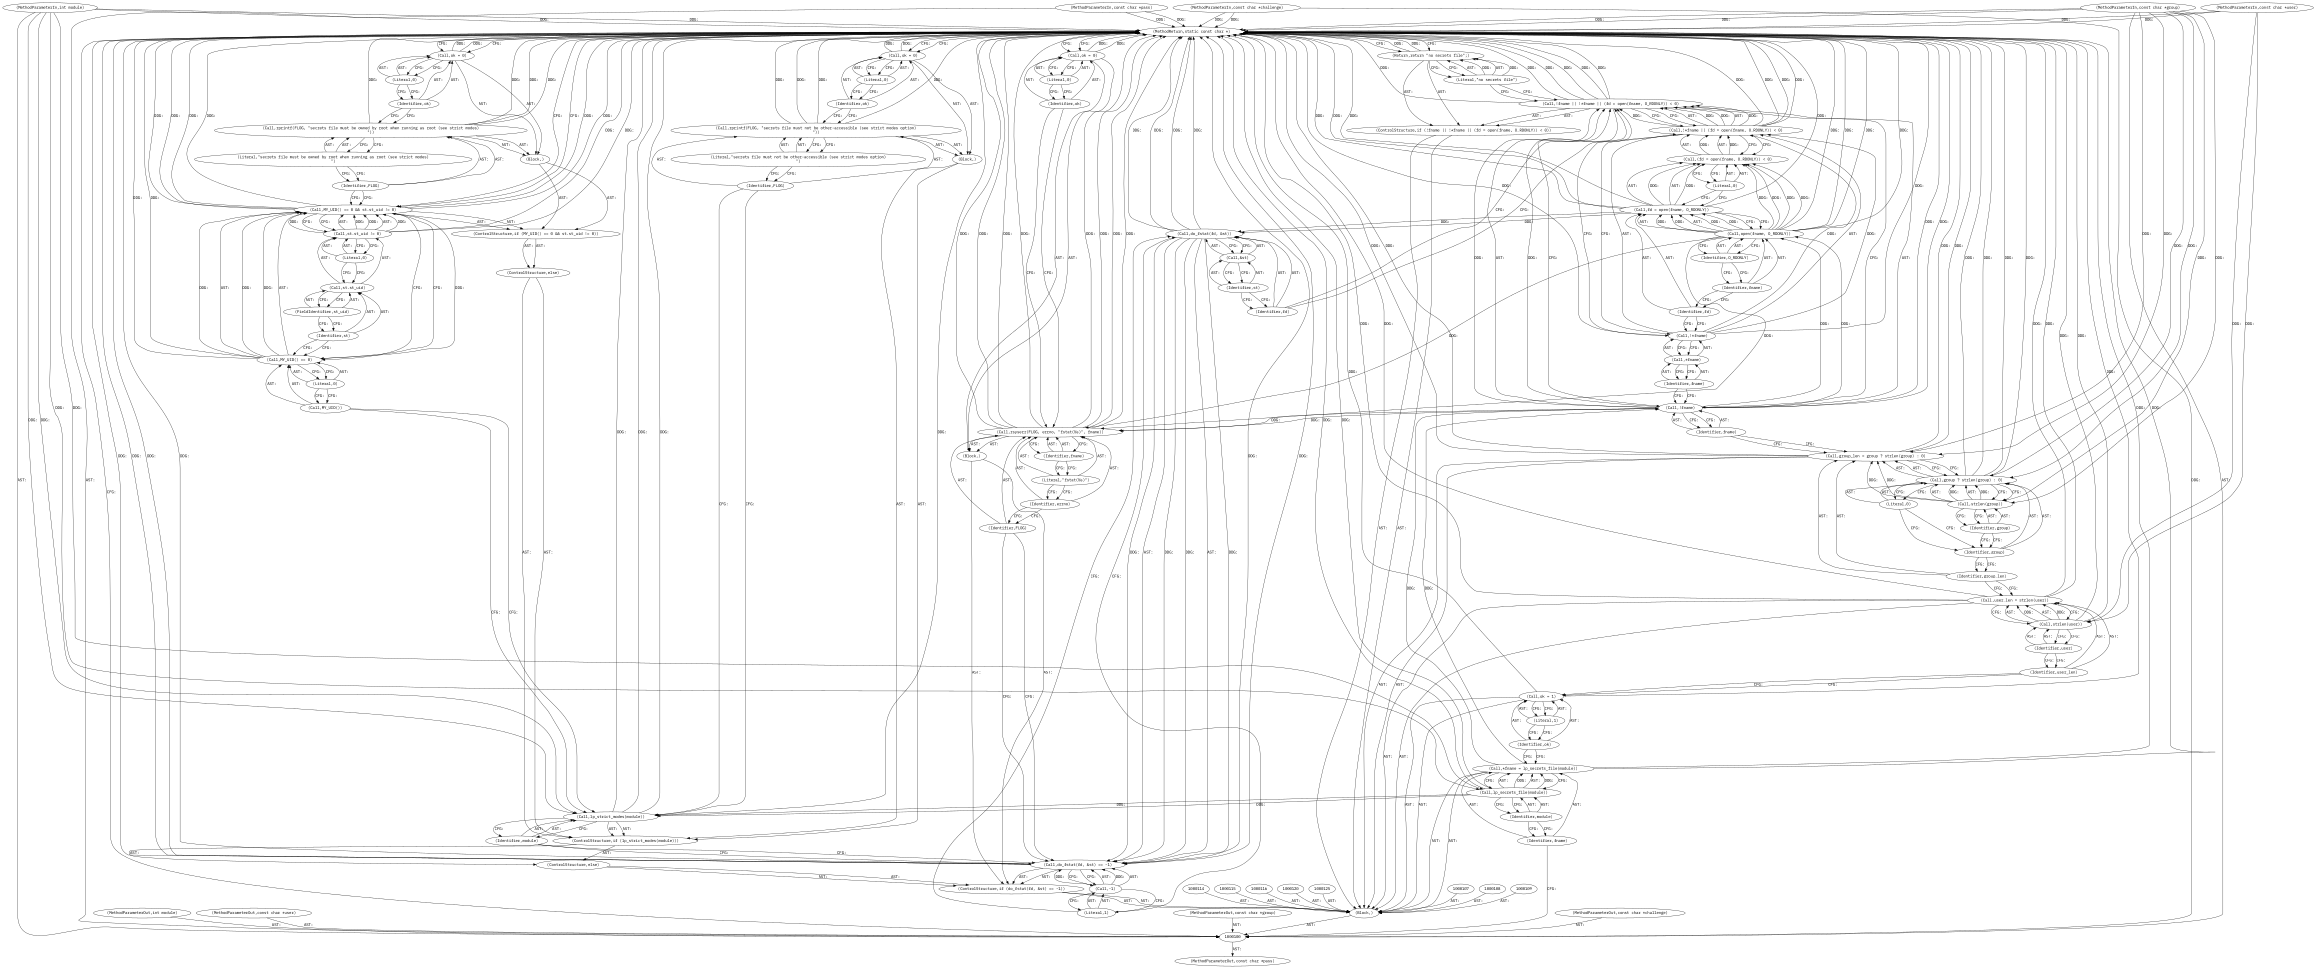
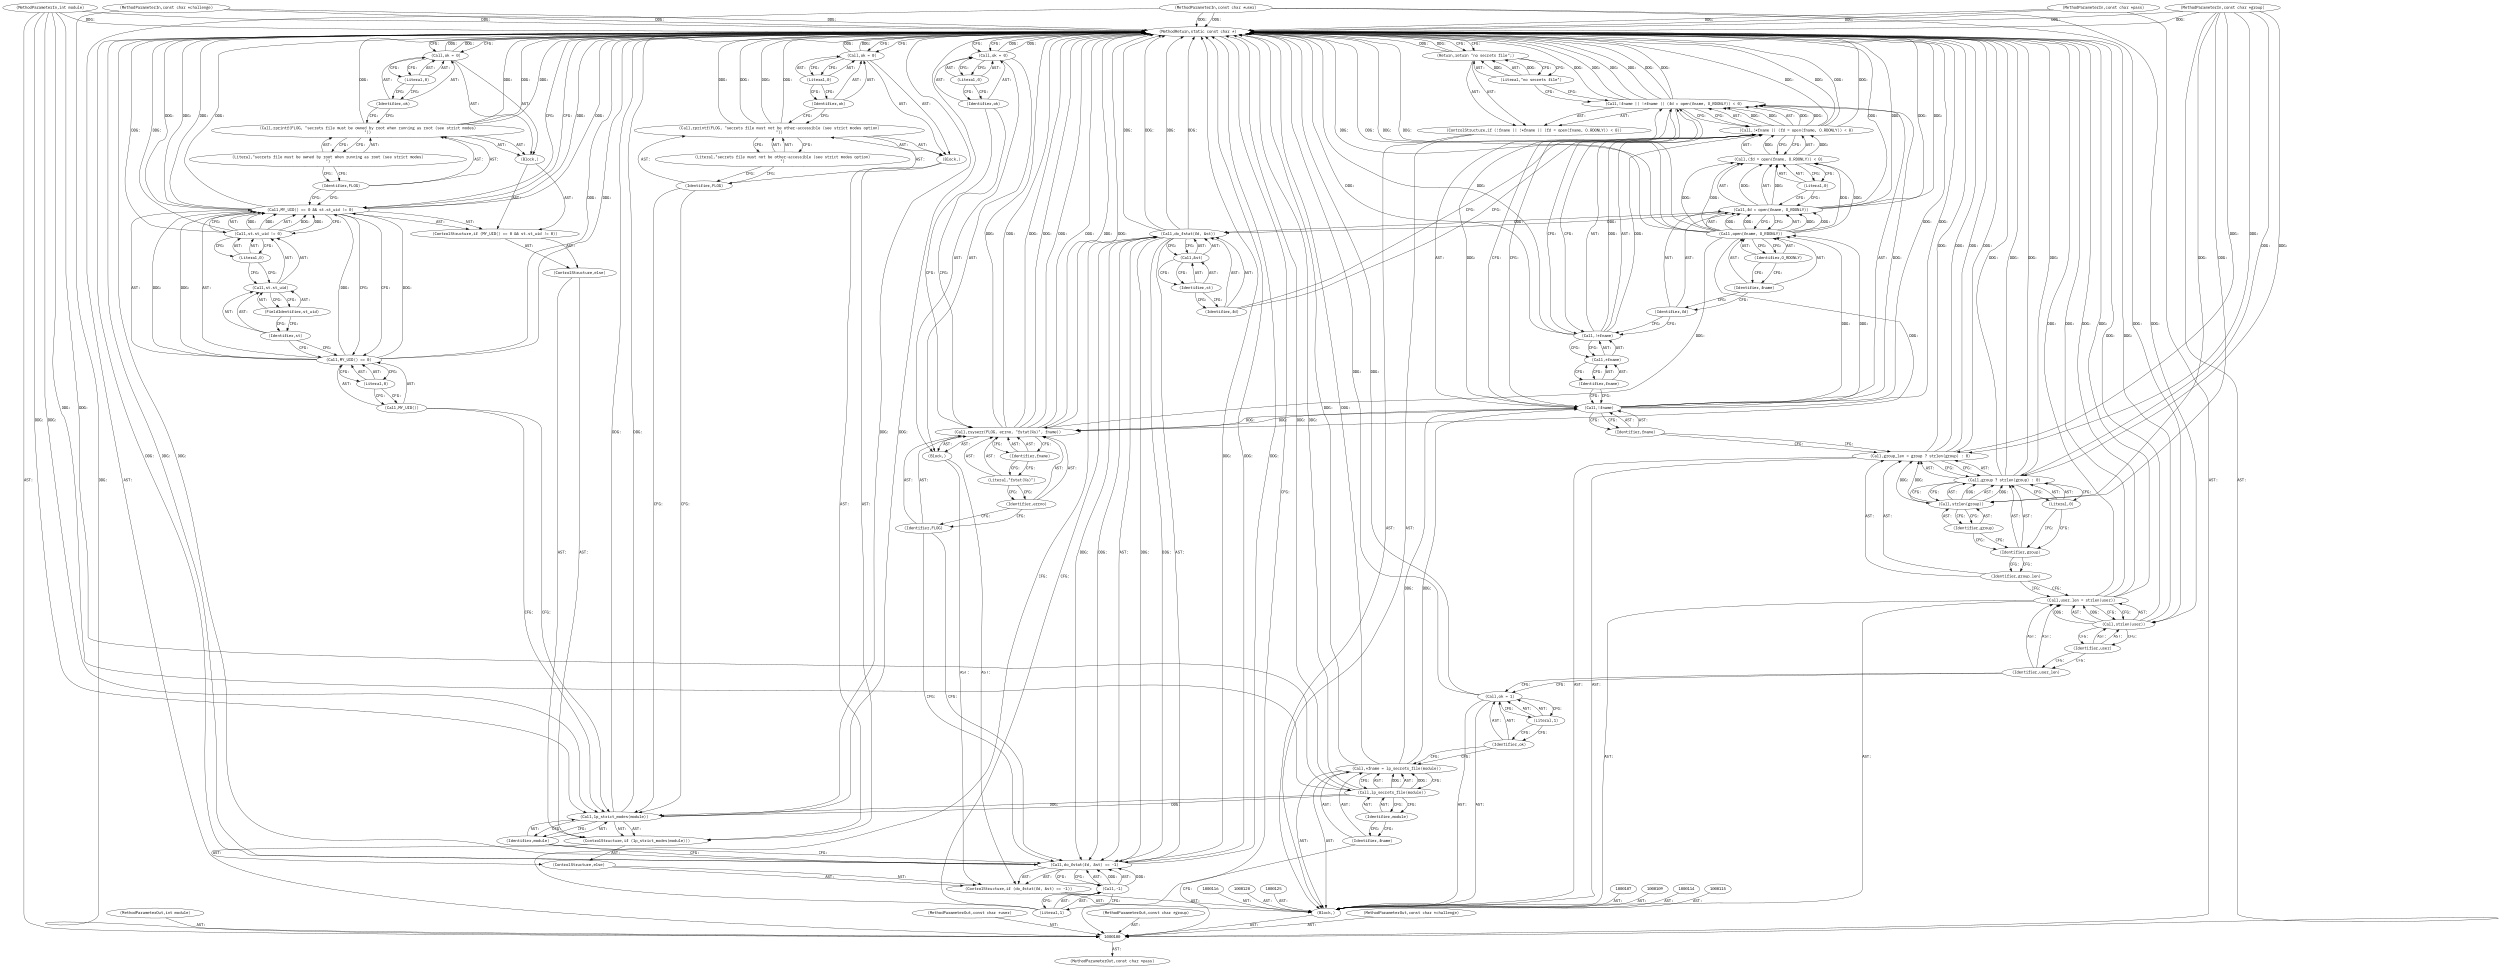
none -> (101, 367)
(1492, 889) -> none
